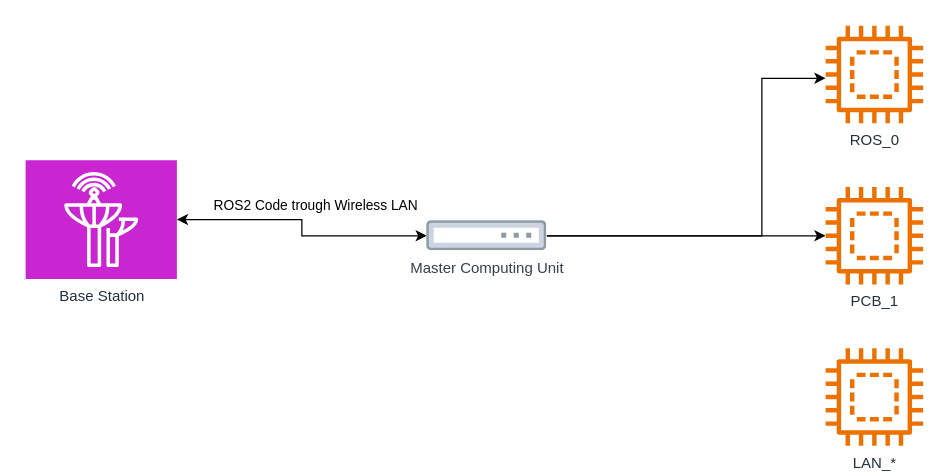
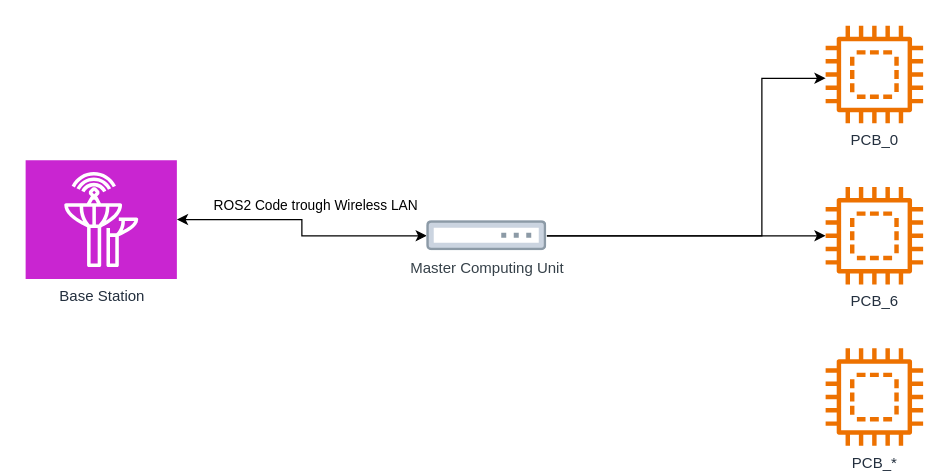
(875, 141) -> (875, 141)
(875, 302) -> (875, 302)
(875, 463) -> (875, 463)
